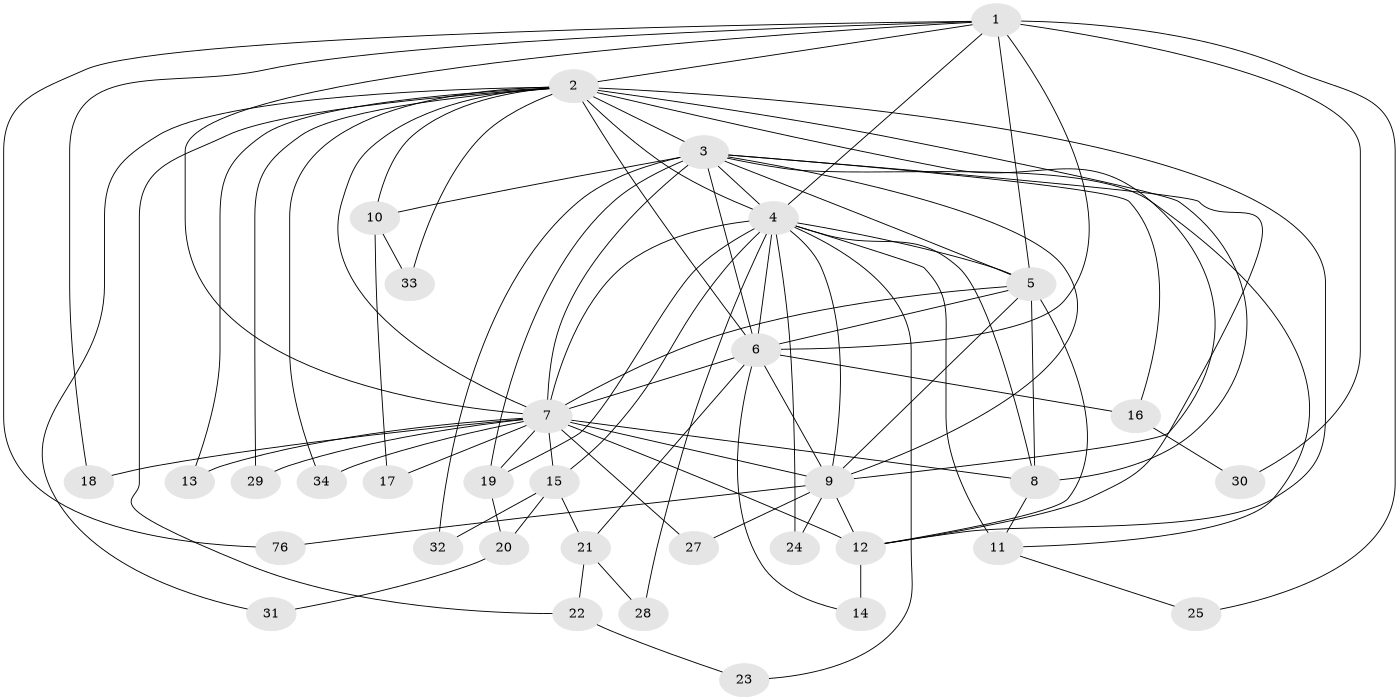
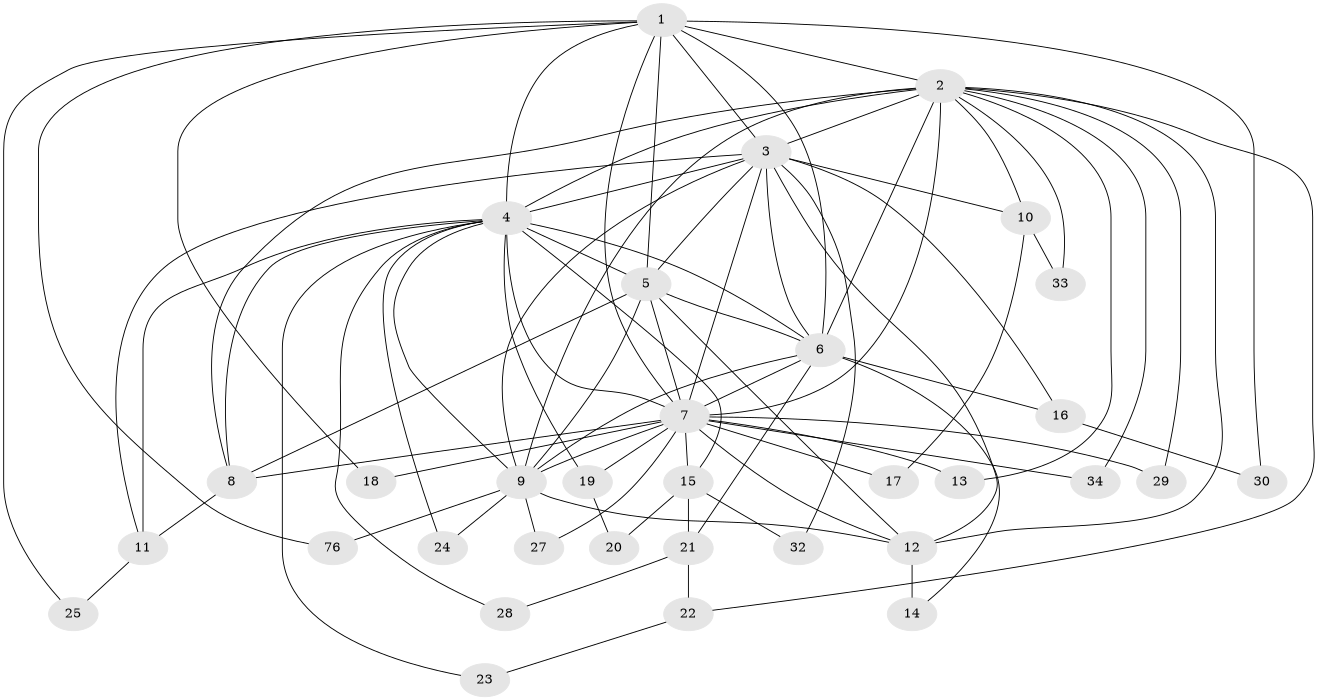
(549, 287) -> (714, 86)
(271, 614) -> none
